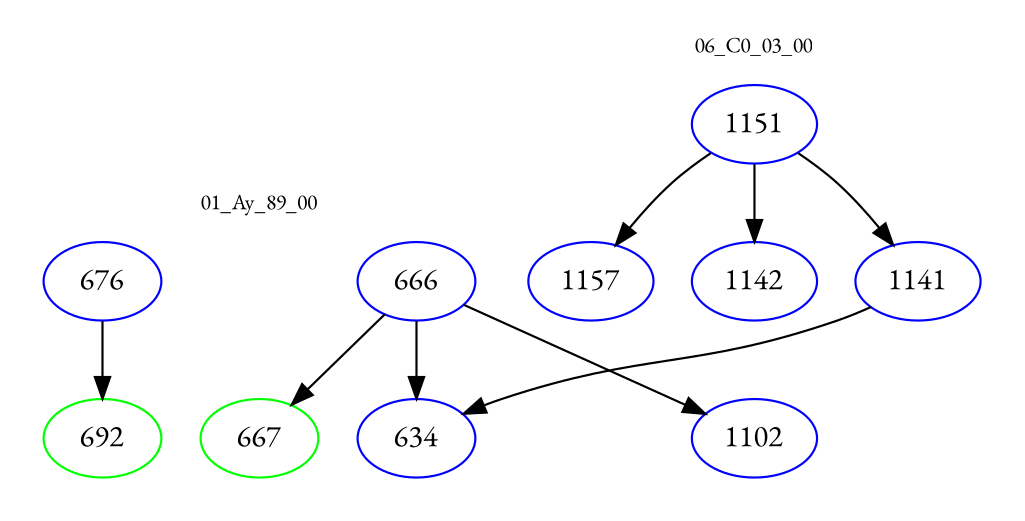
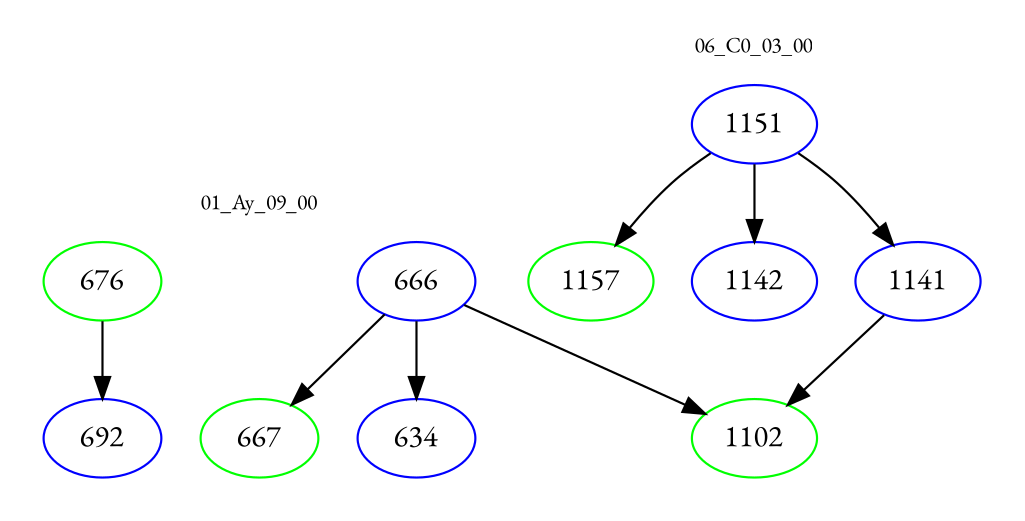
(259, 204) -> (259, 204)
(102, 281) -> (102, 281)
(591, 281) -> (591, 281)
(678, 359) -> (844, 353)
(102, 438) -> (102, 438)
(754, 438) -> (754, 438)
